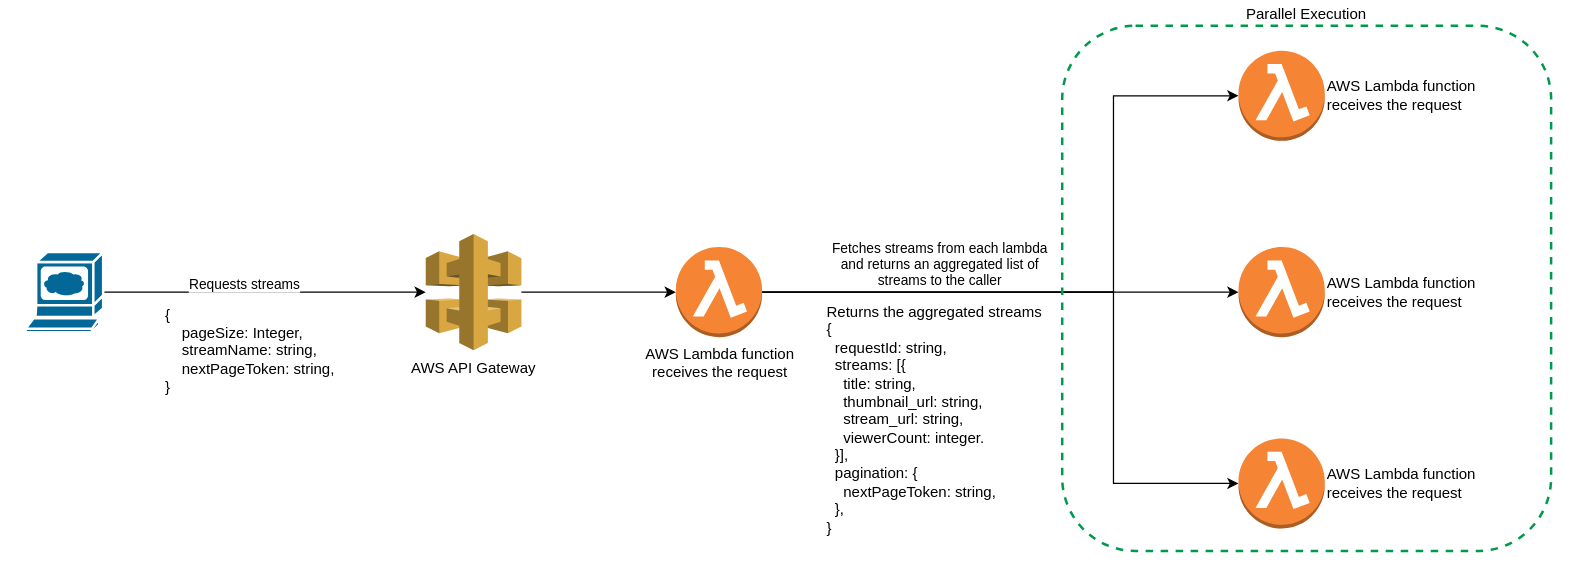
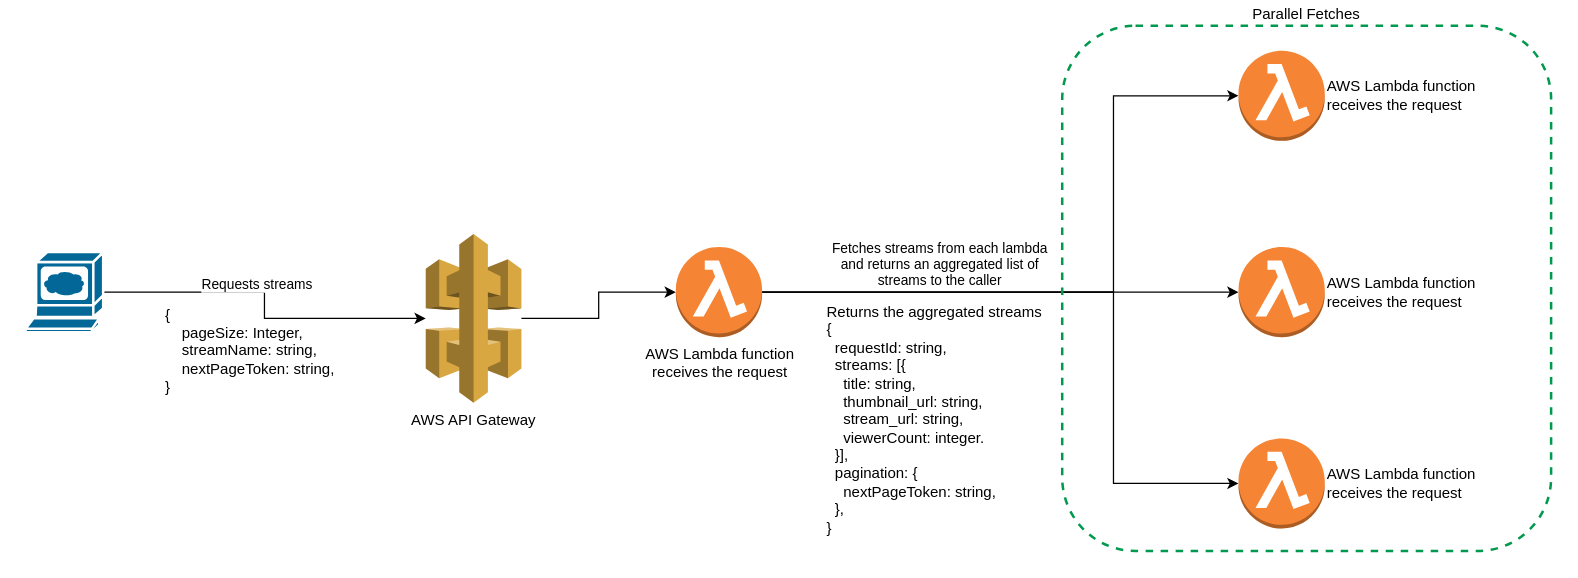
(1306, 13) -> (1306, 13)
(473, 292) -> (473, 318)
